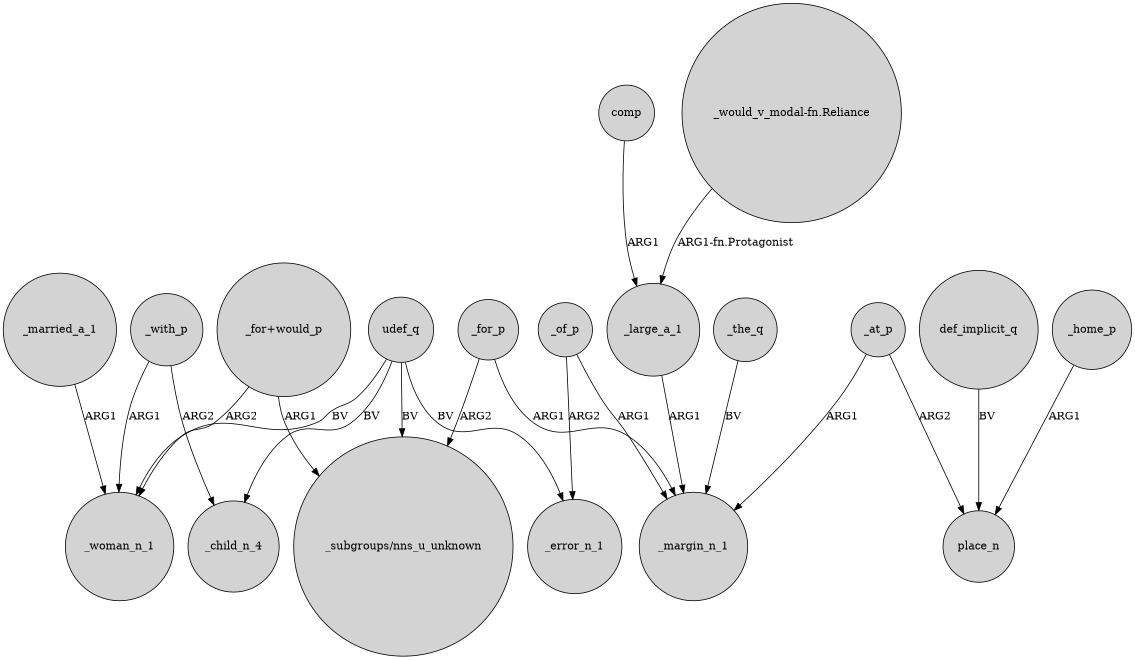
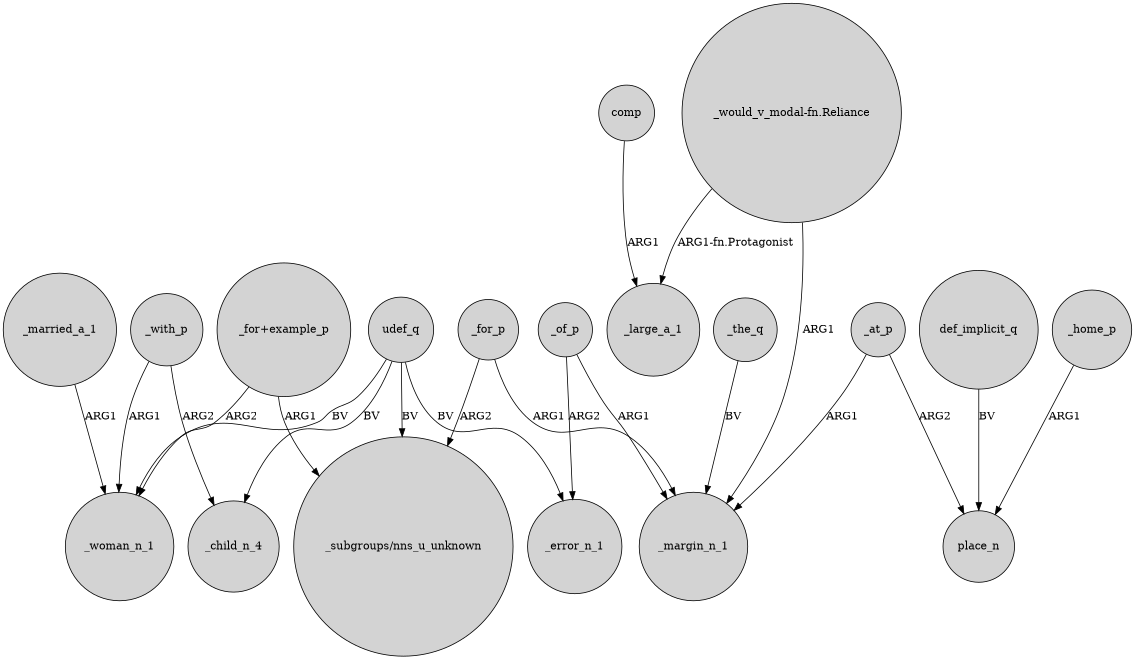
(284, 330) -> (284, 330)
(672, 430) -> (792, 366)
